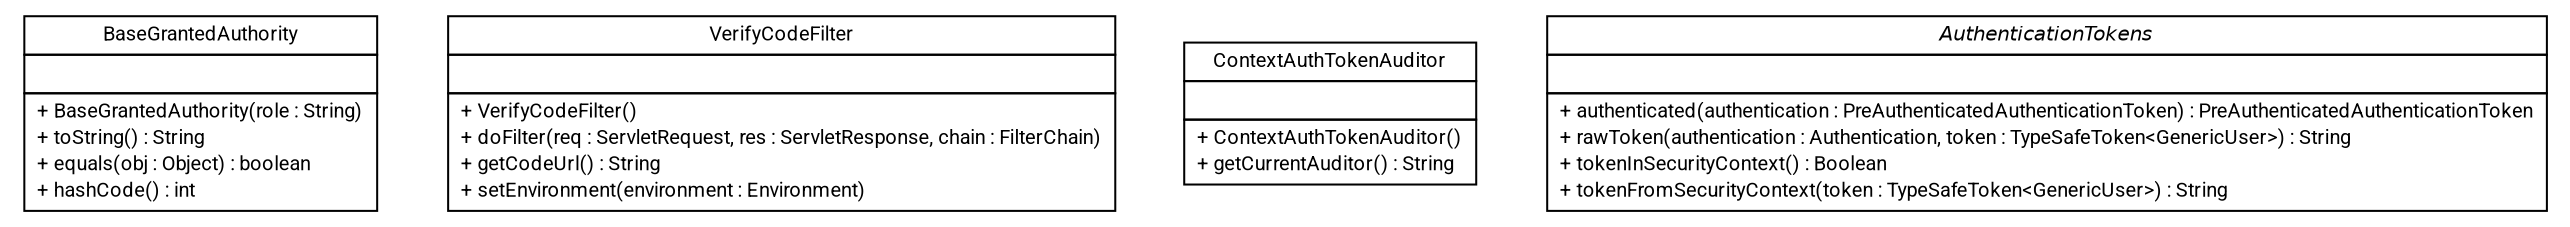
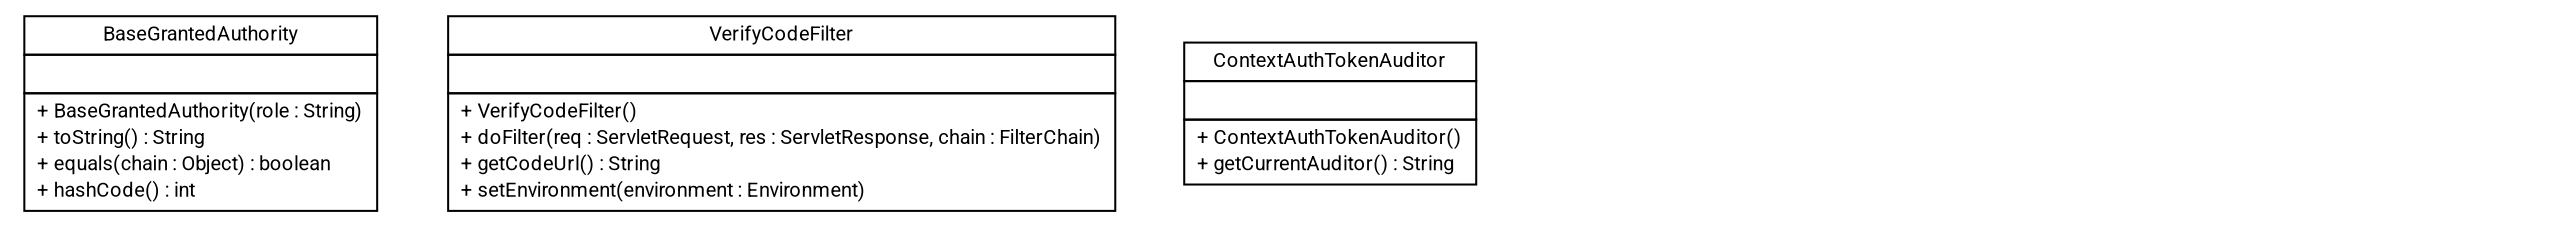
(2046, 114) -> none
(174, 164) -> (185, 164)
